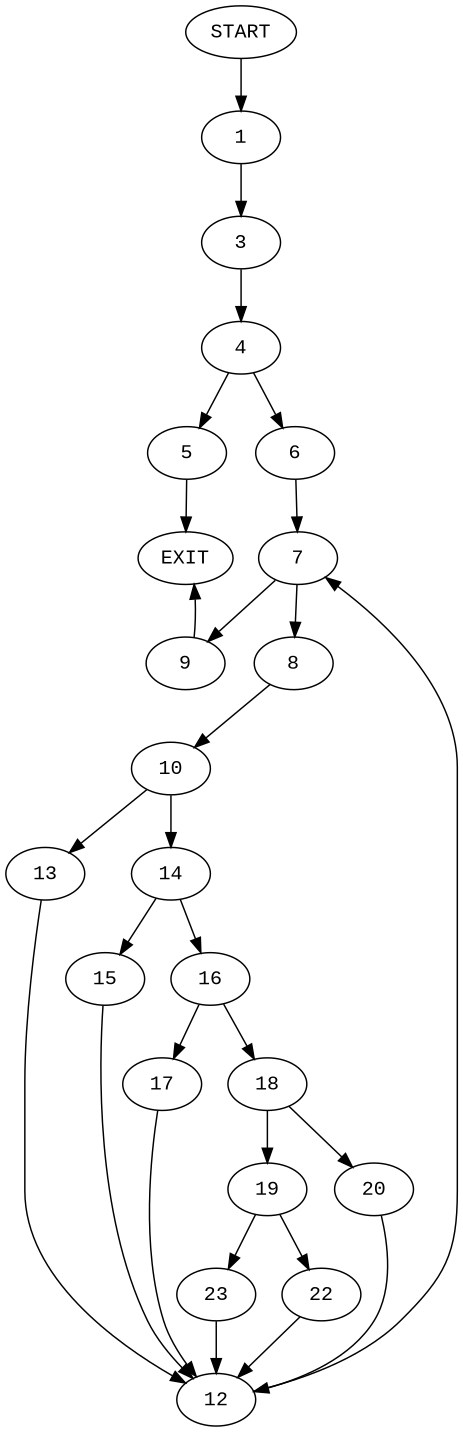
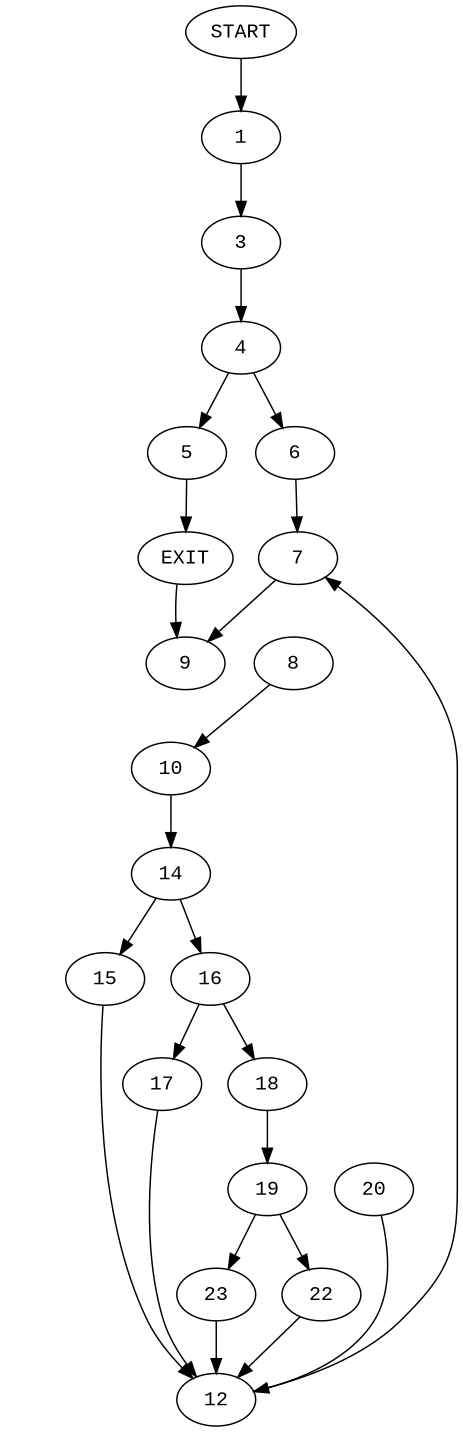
(296, 604) -> none
(195, 618) -> (176, 603)
(45, 874) -> none
(315, 1132) -> none
